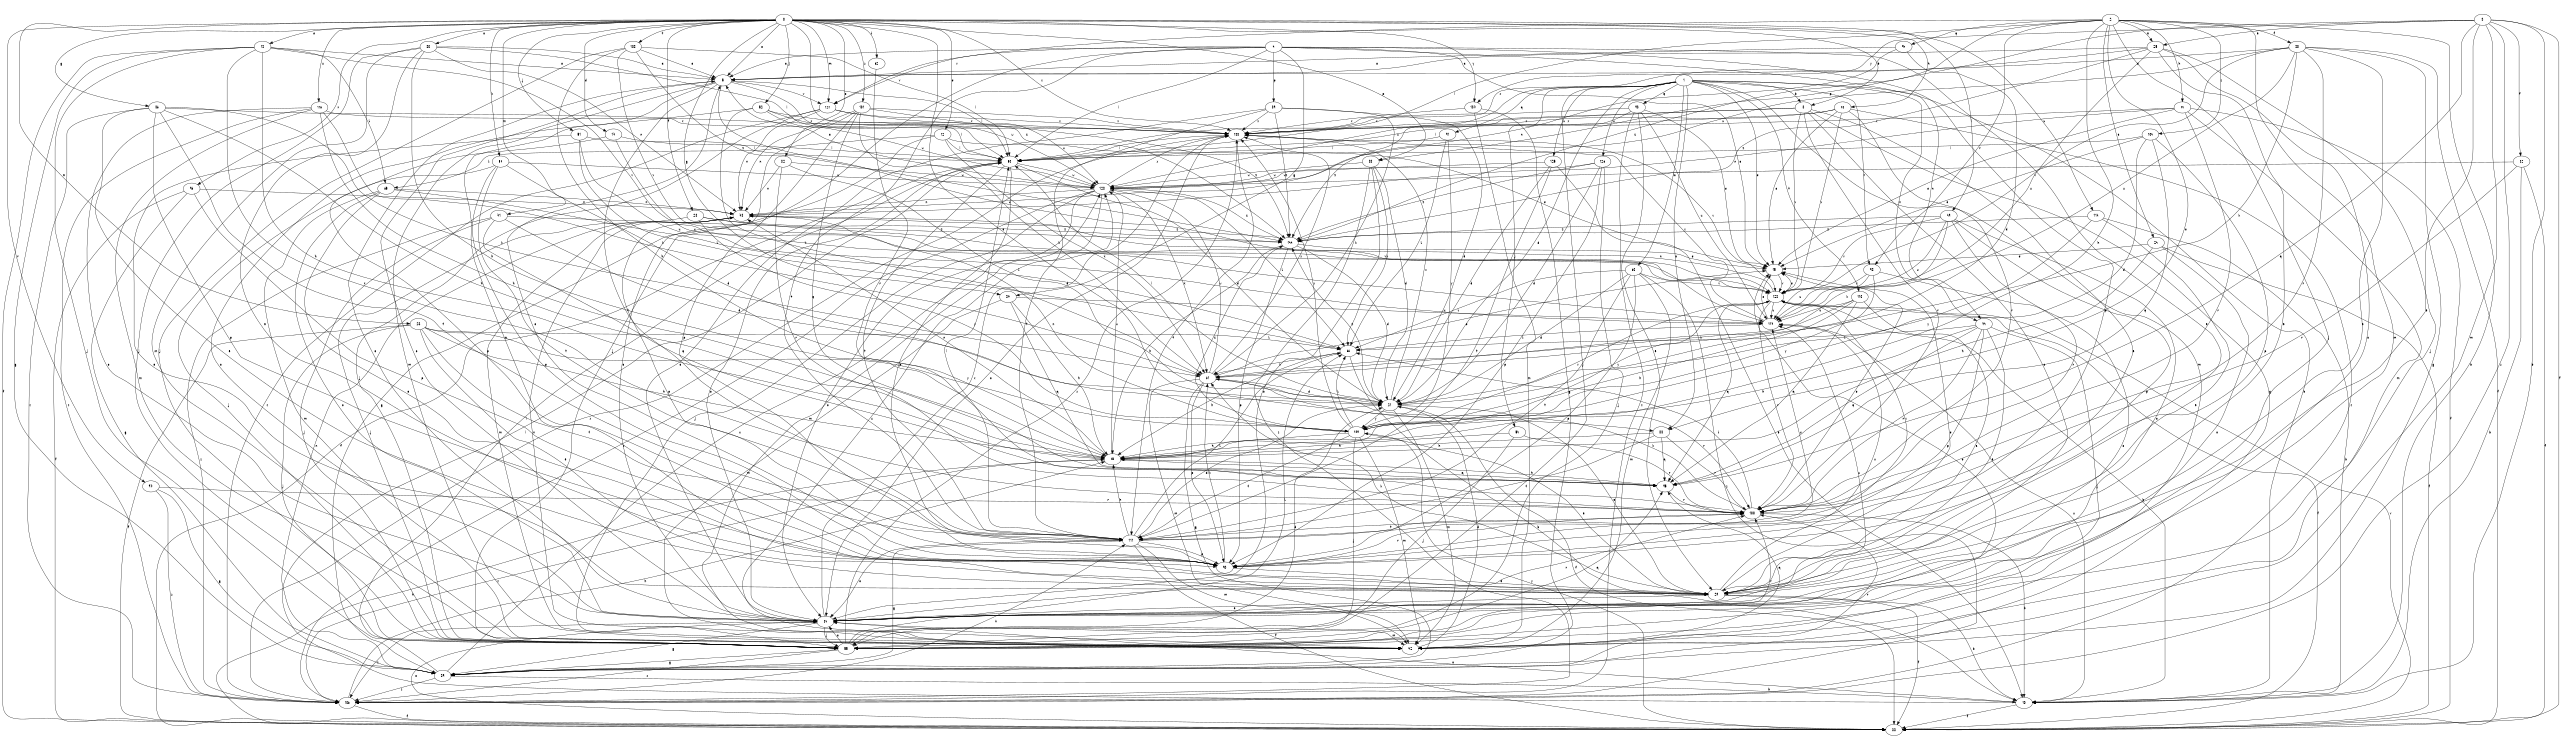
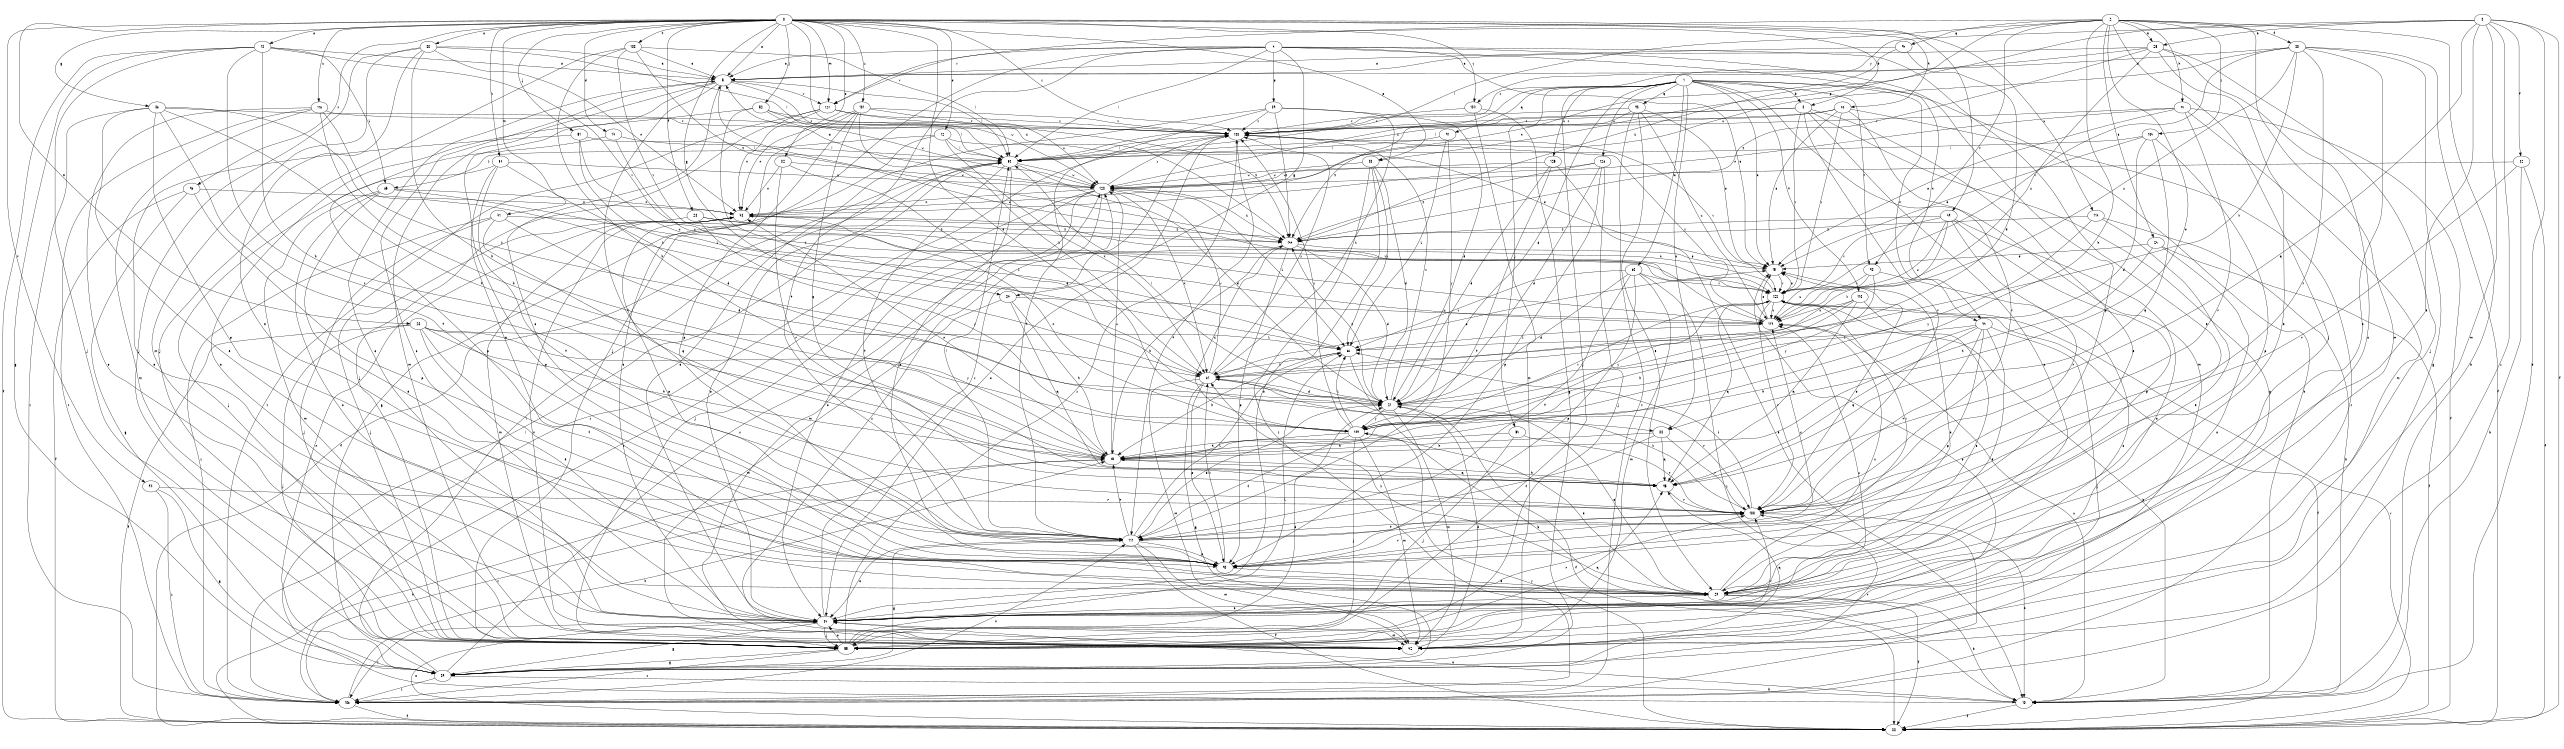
(877, 64) -> none
